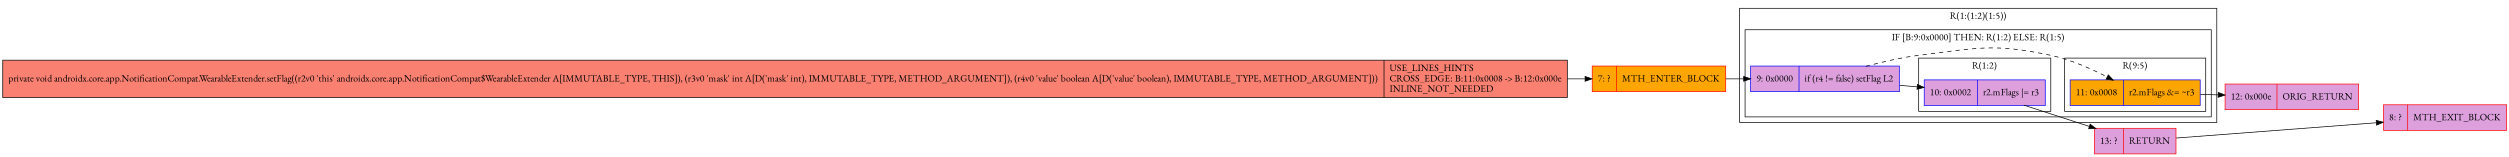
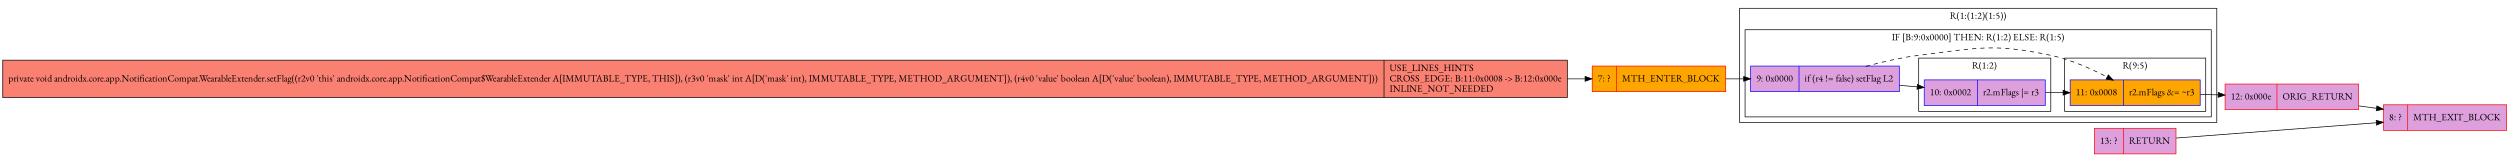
none -> (2368, 107)
(2057, 116) -> (2055, 93)
